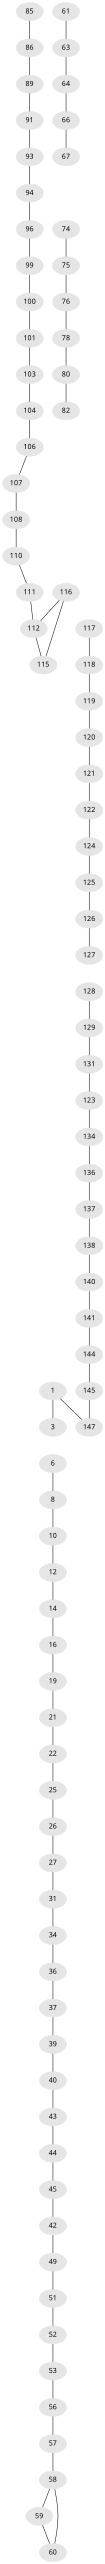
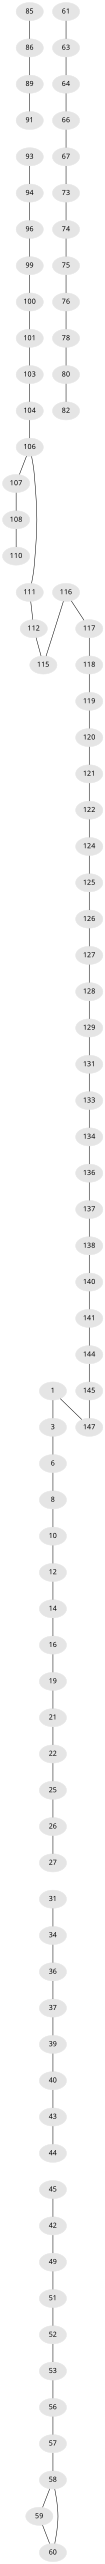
(30, 139) -> none
none -> (66, 193)
(23, 574) -> (37, 520)
(50, 611) -> (78, 611)
none -> (89, 974)
(89, 1101) -> (89, 1101)
none -> (53, 1445)
(53, 1881) -> none
(53, 2171) -> none
